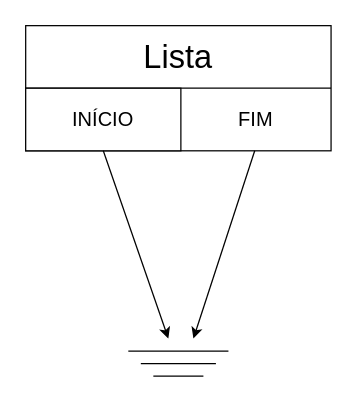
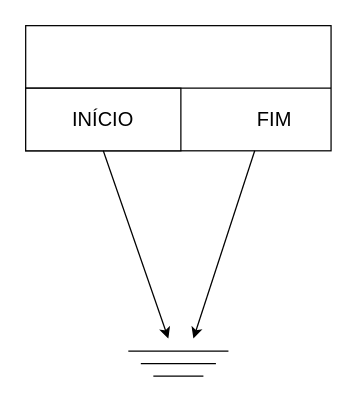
(178, 57) -> none
(256, 119) -> (274, 119)
